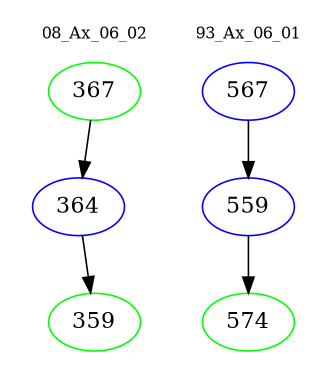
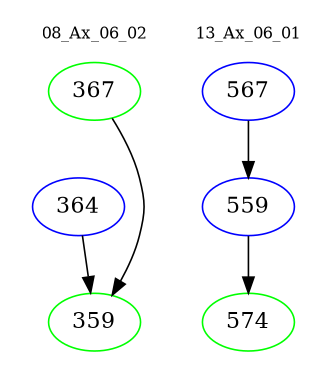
(248, 34) -> (248, 34)
(88, 141) -> (144, 199)
